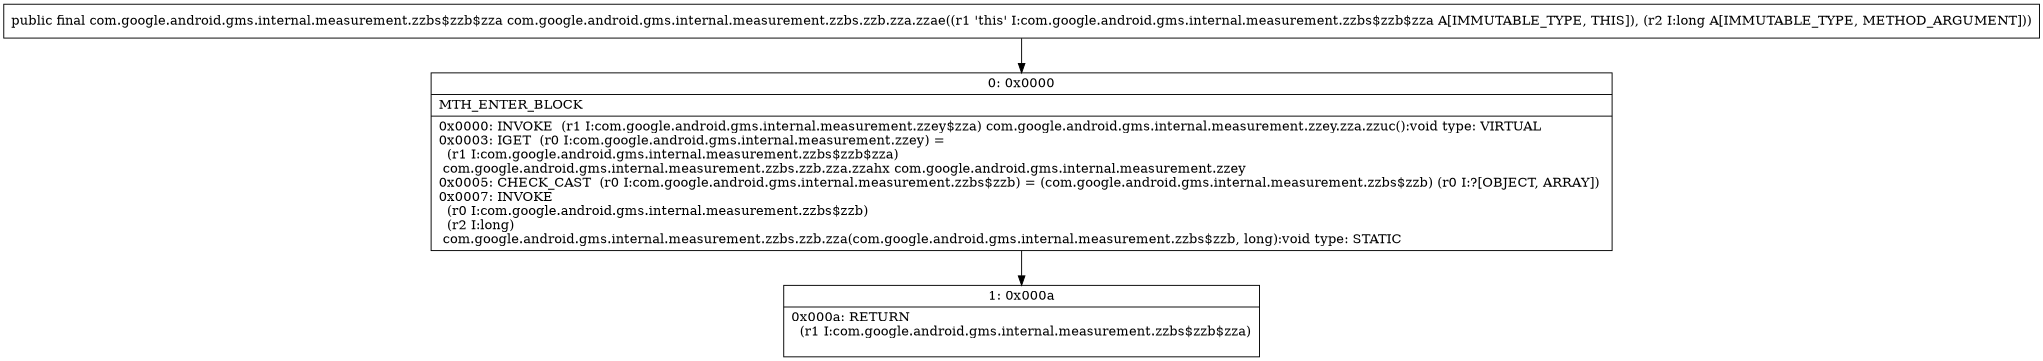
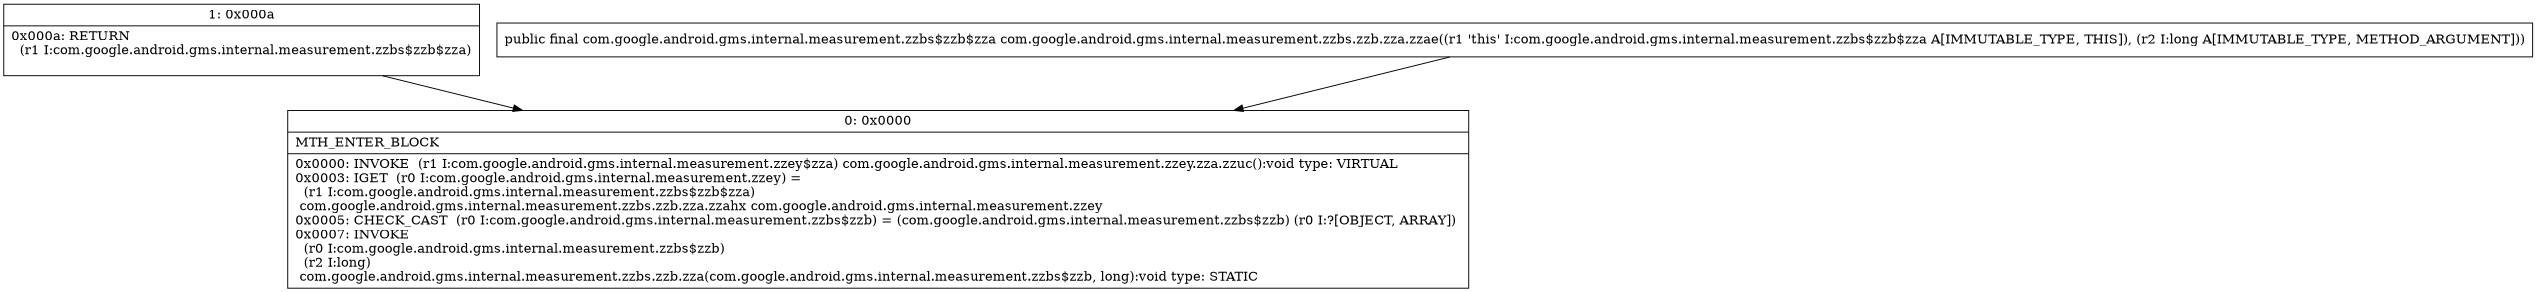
(1022, 263) -> (448, 92)
